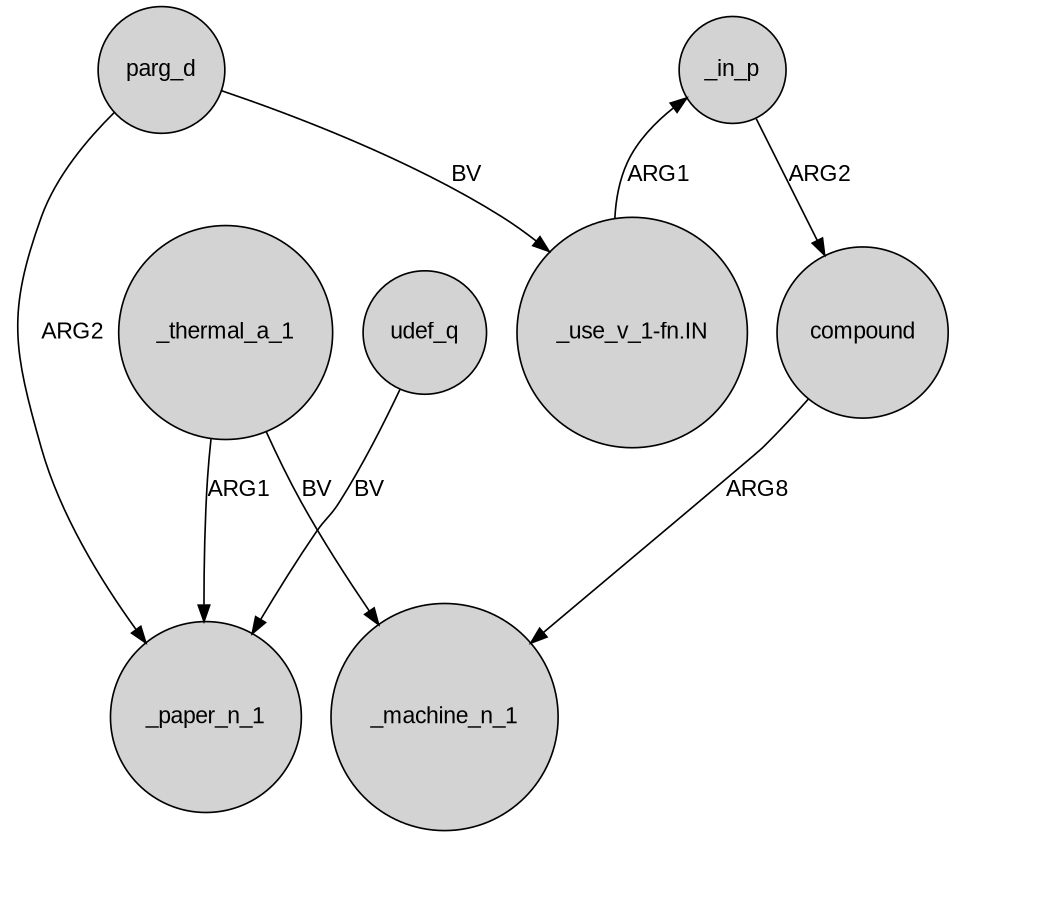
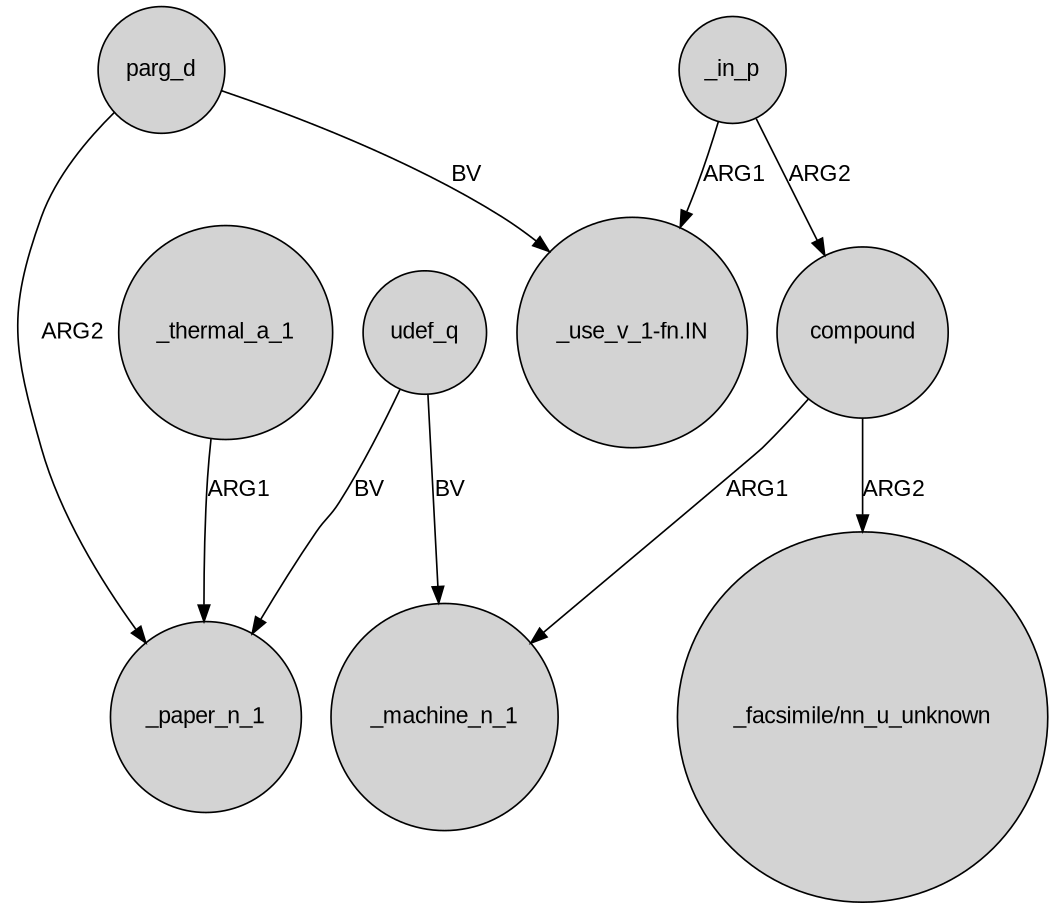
(631, 156) -> (704, 167)
(757, 490) -> (757, 490)
(311, 519) -> (433, 490)
none -> (863, 717)
